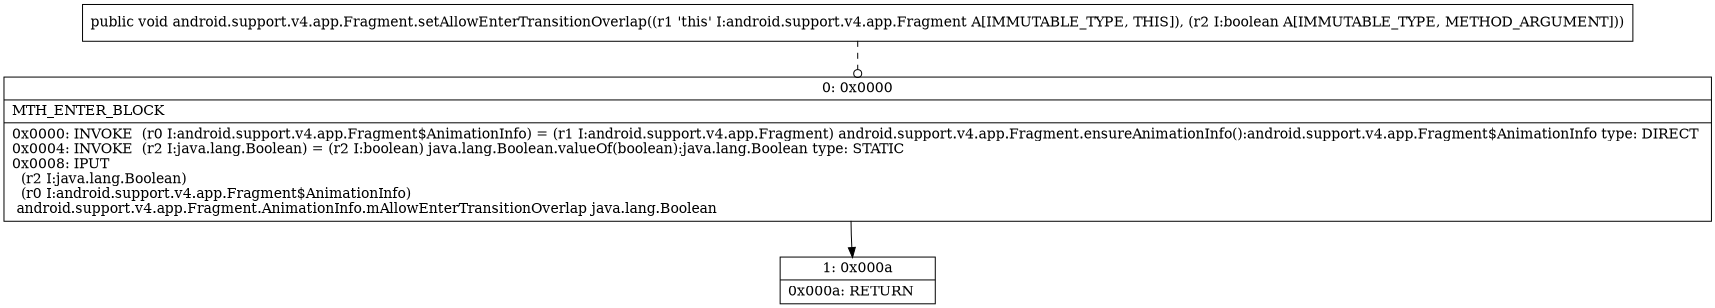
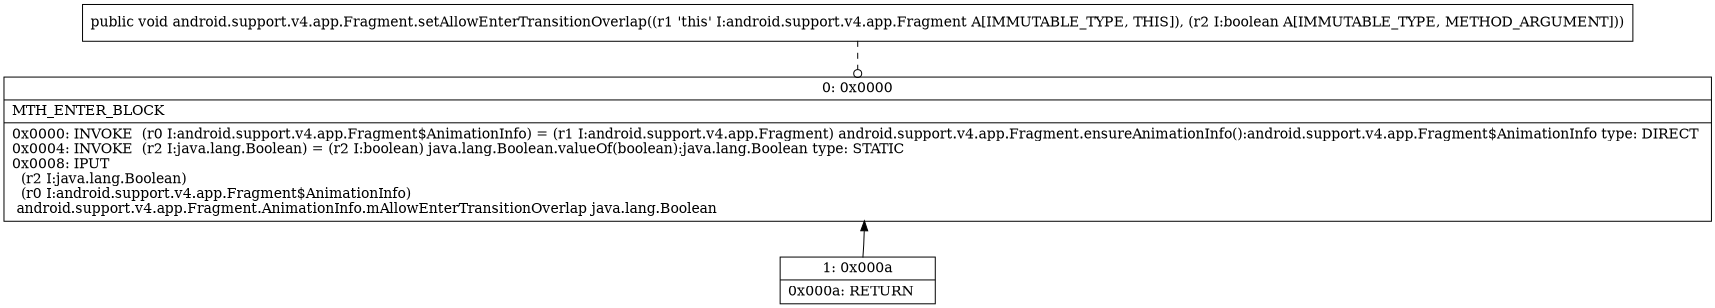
(851, 234) -> (864, 244)
